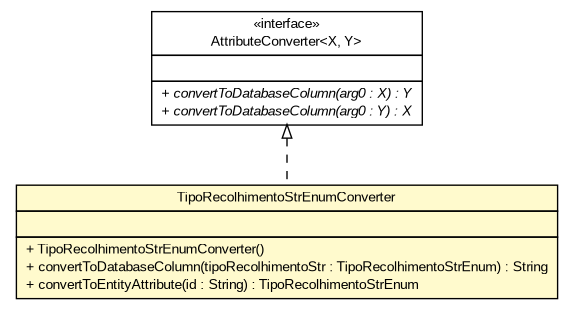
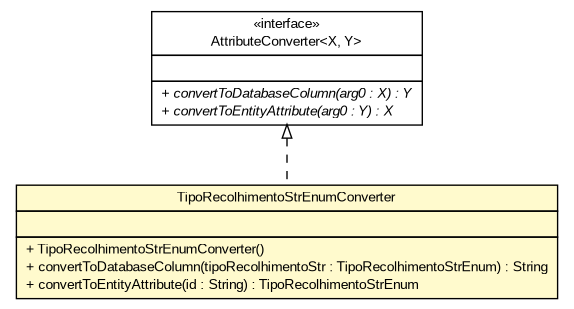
(287, 111) -> (277, 111)
